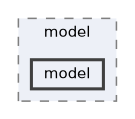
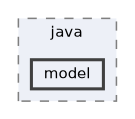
(67, 33) -> (67, 33)
